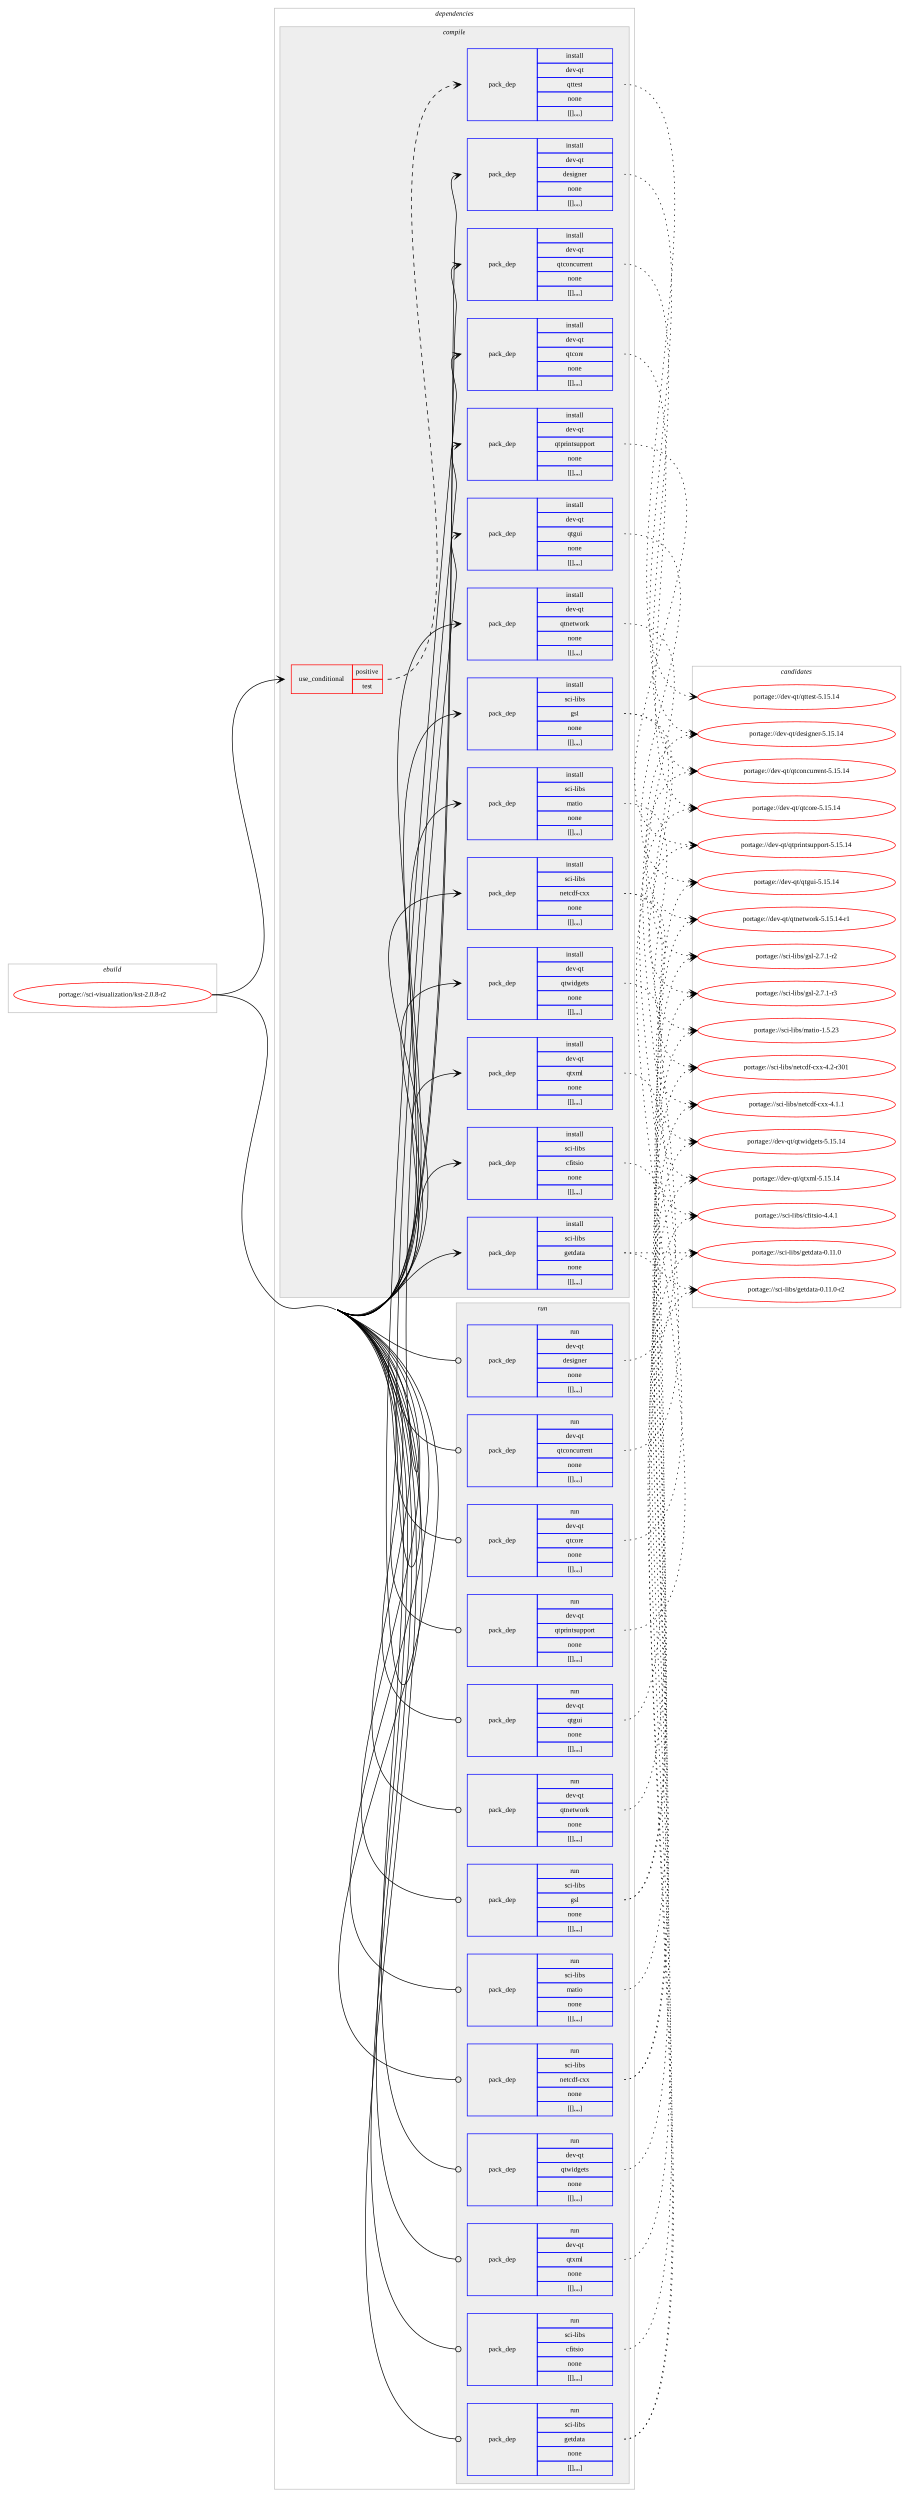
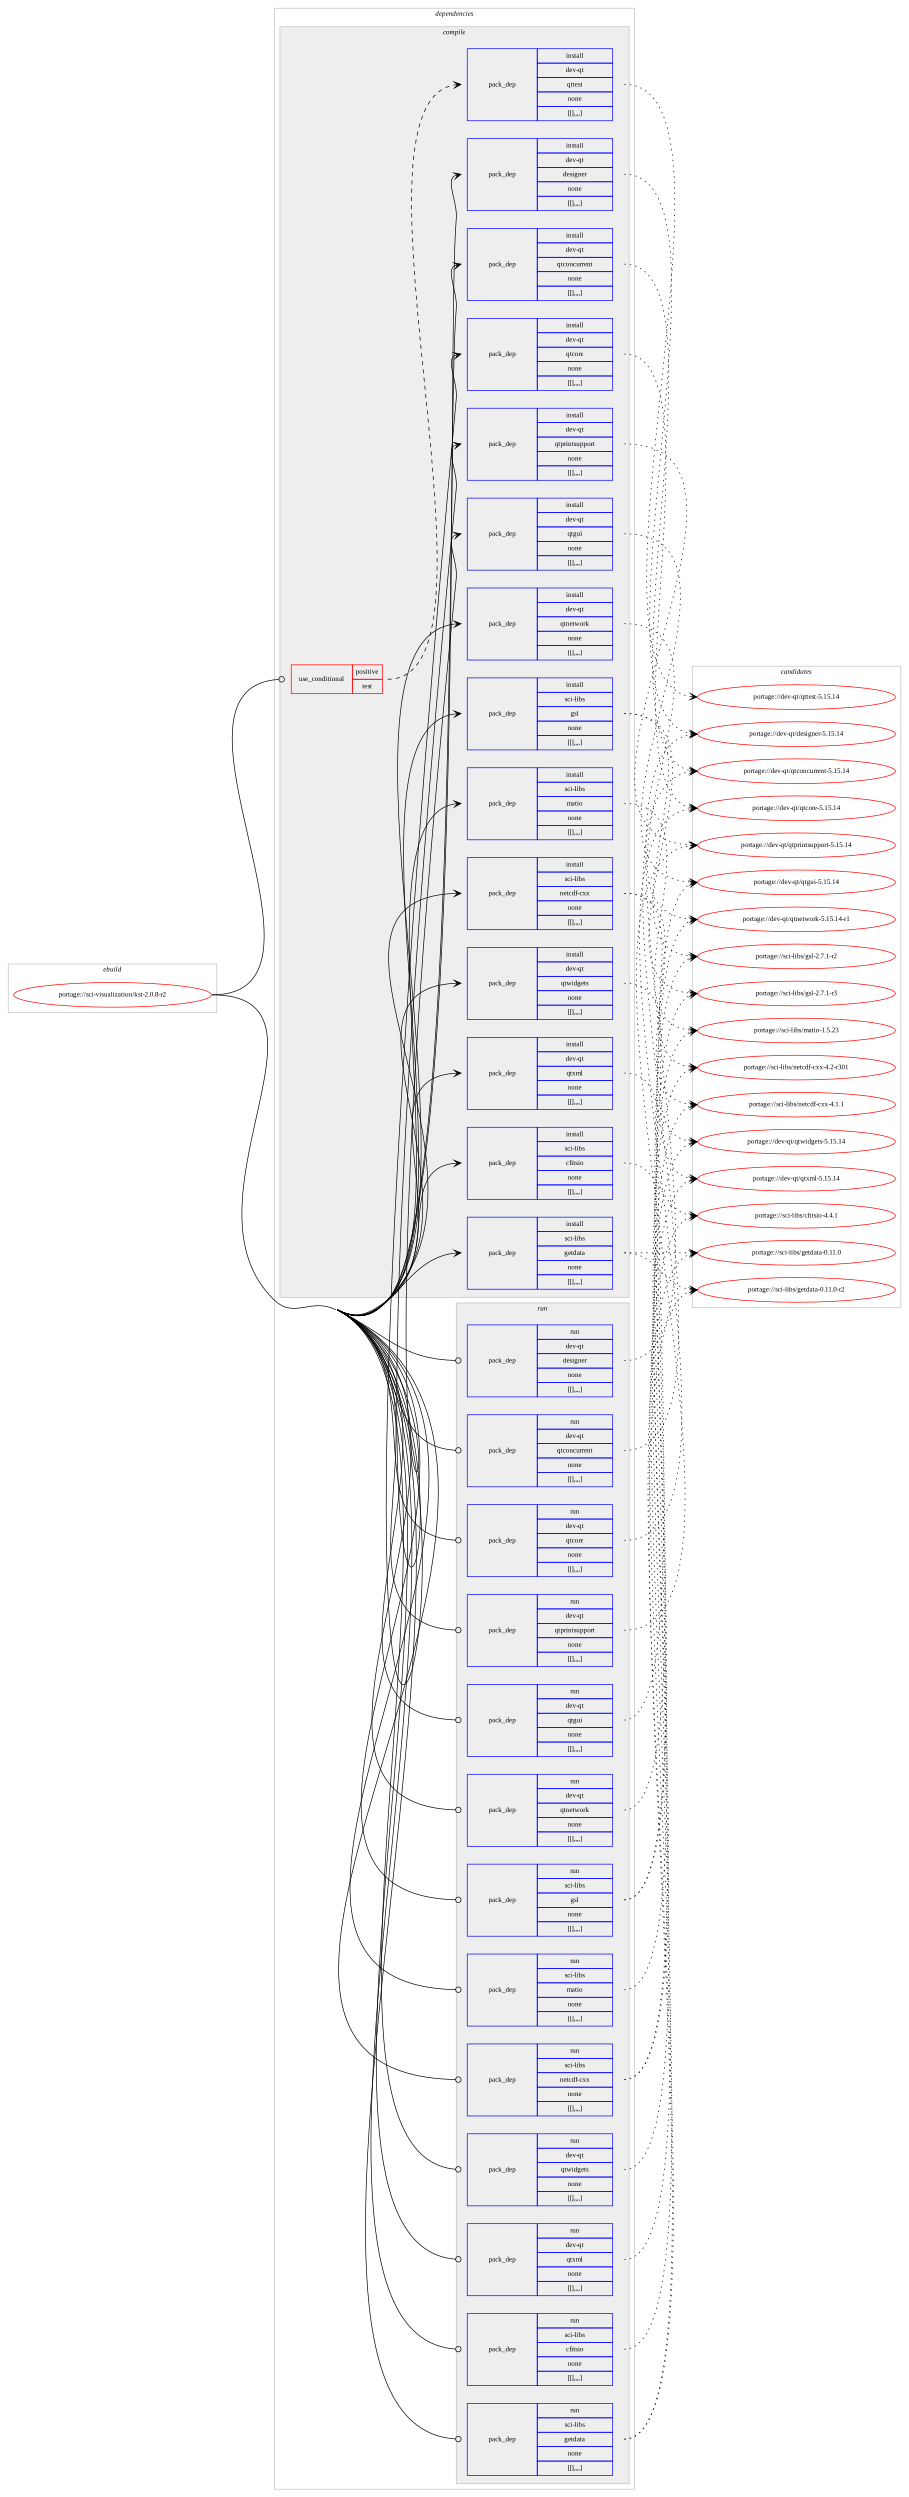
(249, 840) -> (249, 840)
